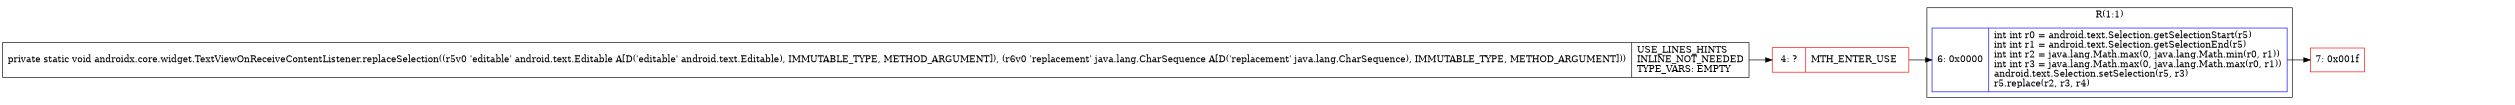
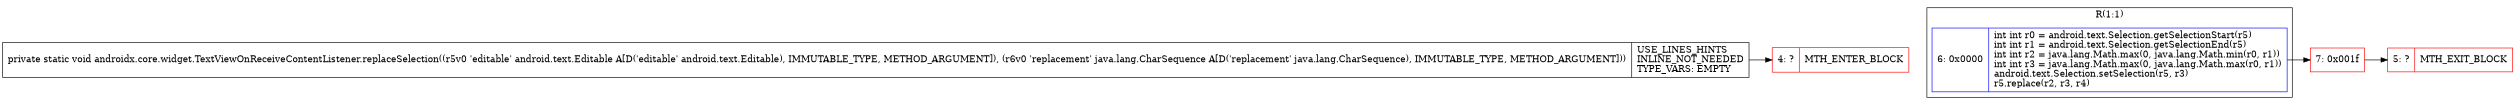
(1854, 60) -> (1854, 60)
(1917, 60) -> none
none -> (2450, 60)
